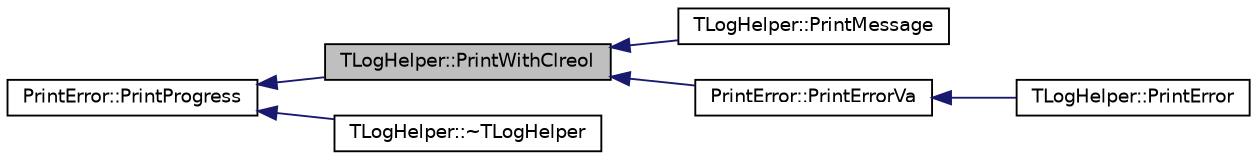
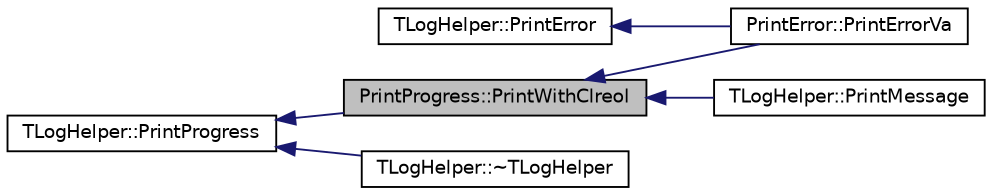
(468, 62) -> (495, 98)
(132, 98) -> (142, 133)
(984, 98) -> (681, 26)
